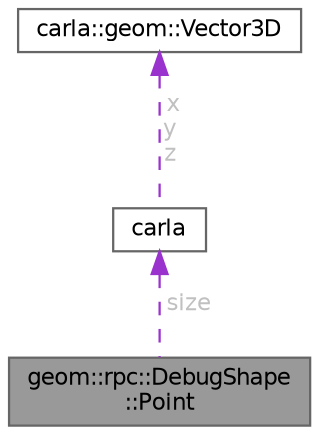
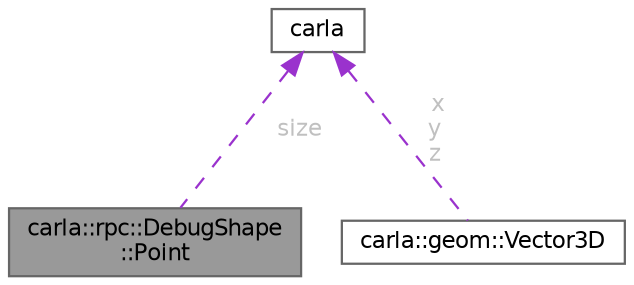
(160, 142) -> (408, 146)
(160, 392) -> (155, 242)
